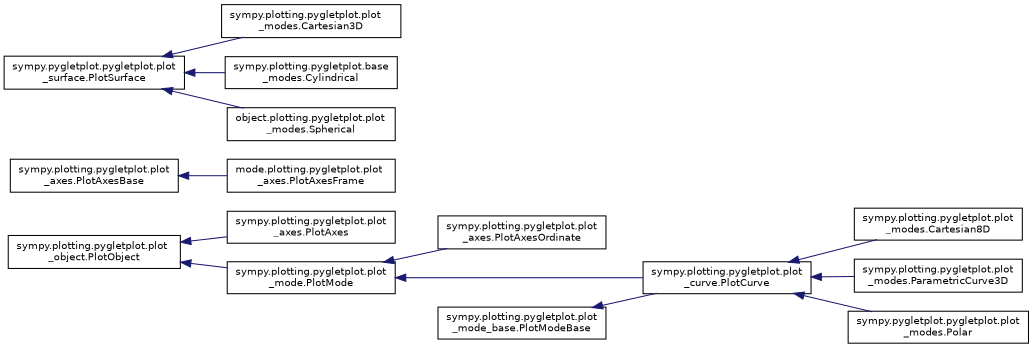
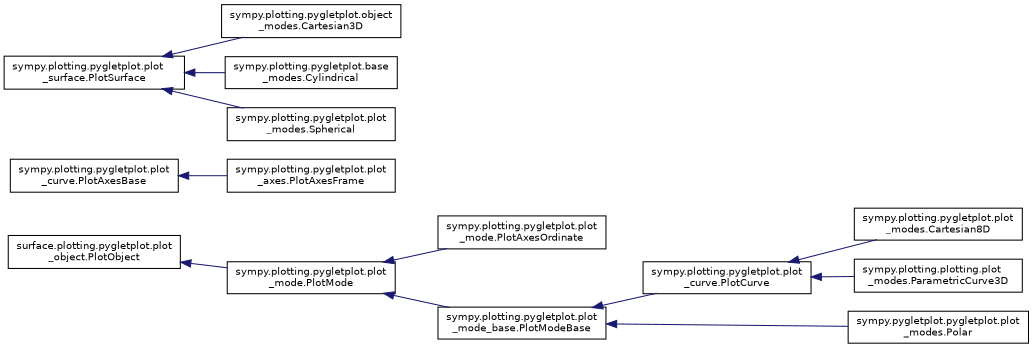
(311, 21) -> (311, 21)
(94, 73) -> (94, 73)
(311, 124) -> (311, 124)
(94, 176) -> (94, 176)
(311, 176) -> (311, 176)
(311, 227) -> none
(522, 232) -> (522, 232)
(94, 252) -> (94, 252)
(938, 276) -> (938, 276)
(524, 278) -> (422, 302)
(838, 304) -> (732, 325)
